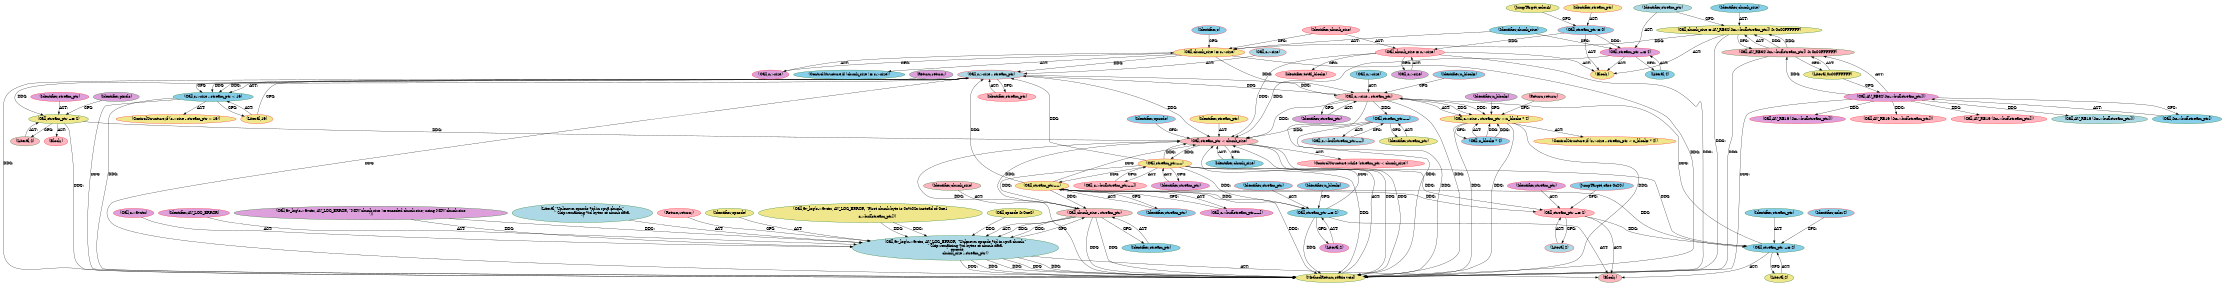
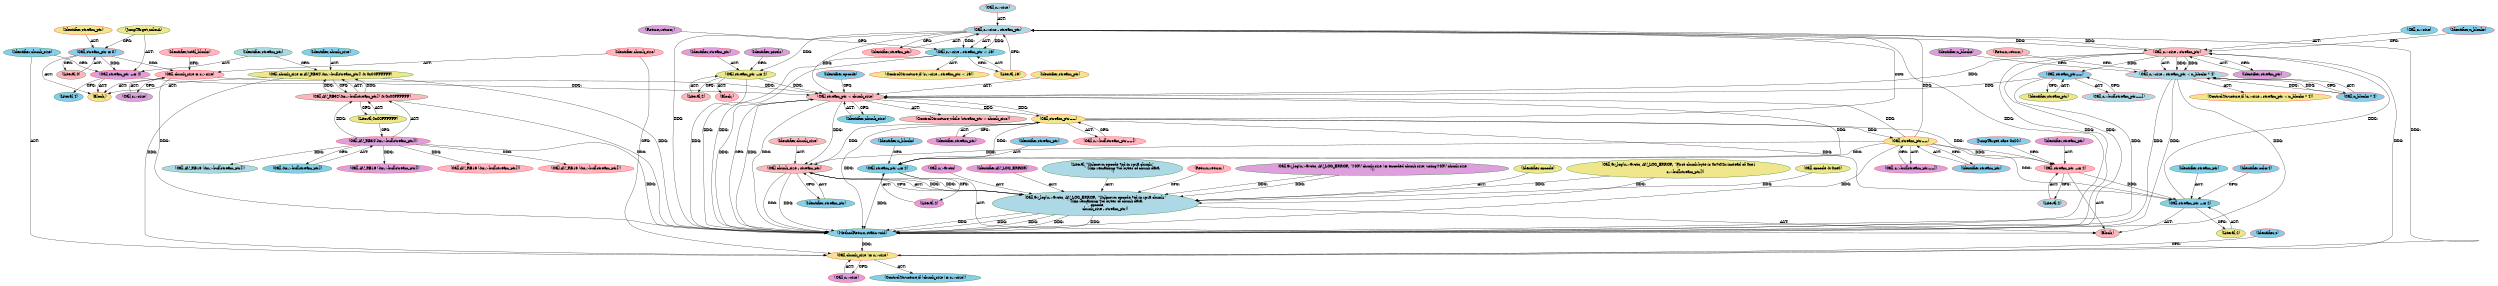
(1344, 58) -> (189, 62)
(1658, 62) -> (145, 53)
none -> (71, 75)
(1491, 119) -> (2177, 75)
(1675, 127) -> (862, 243)
(1039, 158) -> (832, 137)
(1361, 164) -> (963, 119)
(1377, 197) -> (740, 152)
(1330, 278) -> (862, 233)
